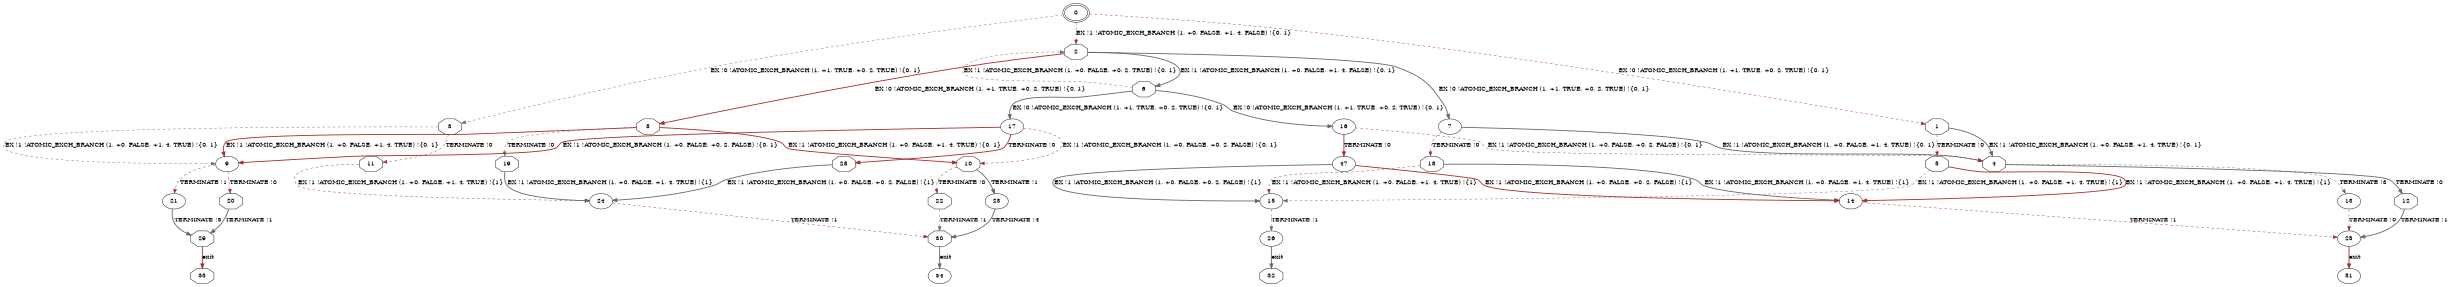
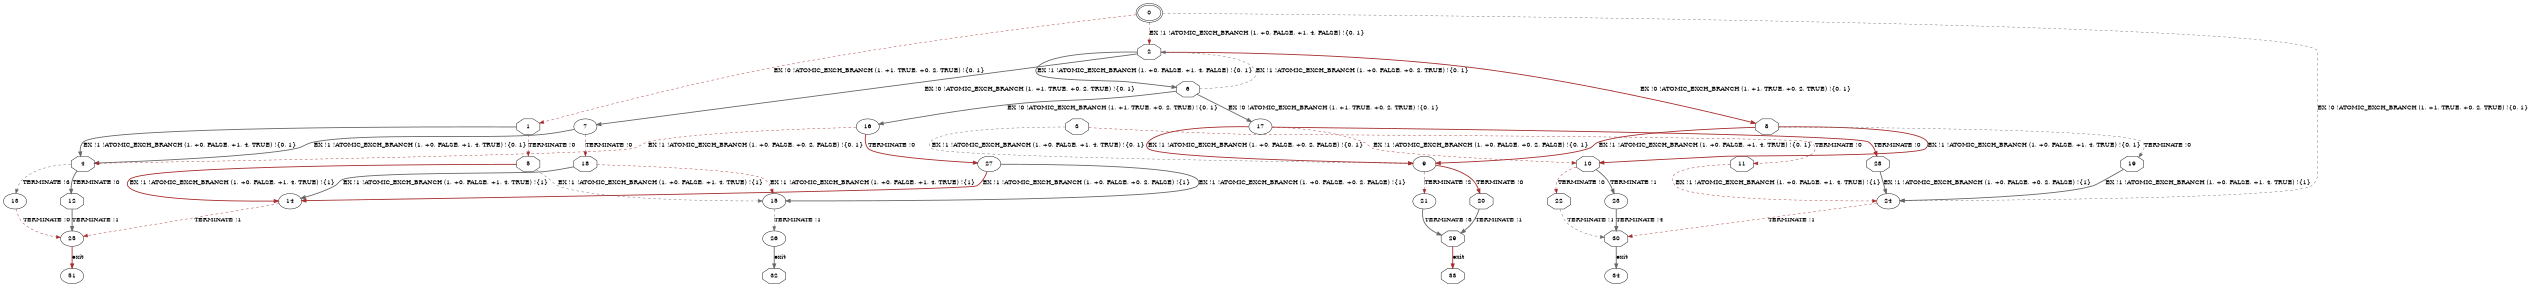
(762, 58) -> (2013, 27)
(1344, 164) -> (989, 164)
(229, 180) -> (1460, 172)
(204, 183) -> (1448, 183)
